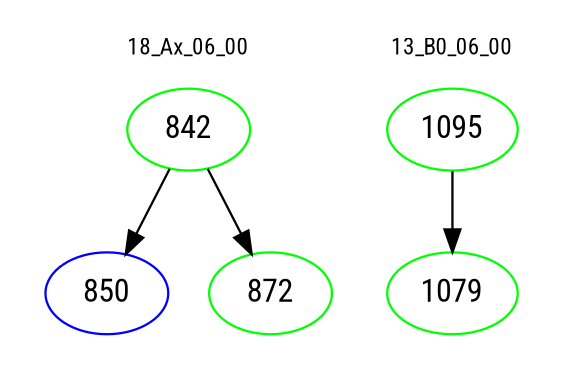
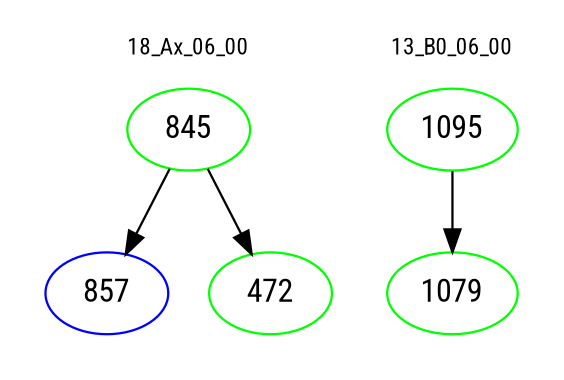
(189, 130) -> (189, 130)
(107, 293) -> (107, 293)
(271, 293) -> (271, 293)
